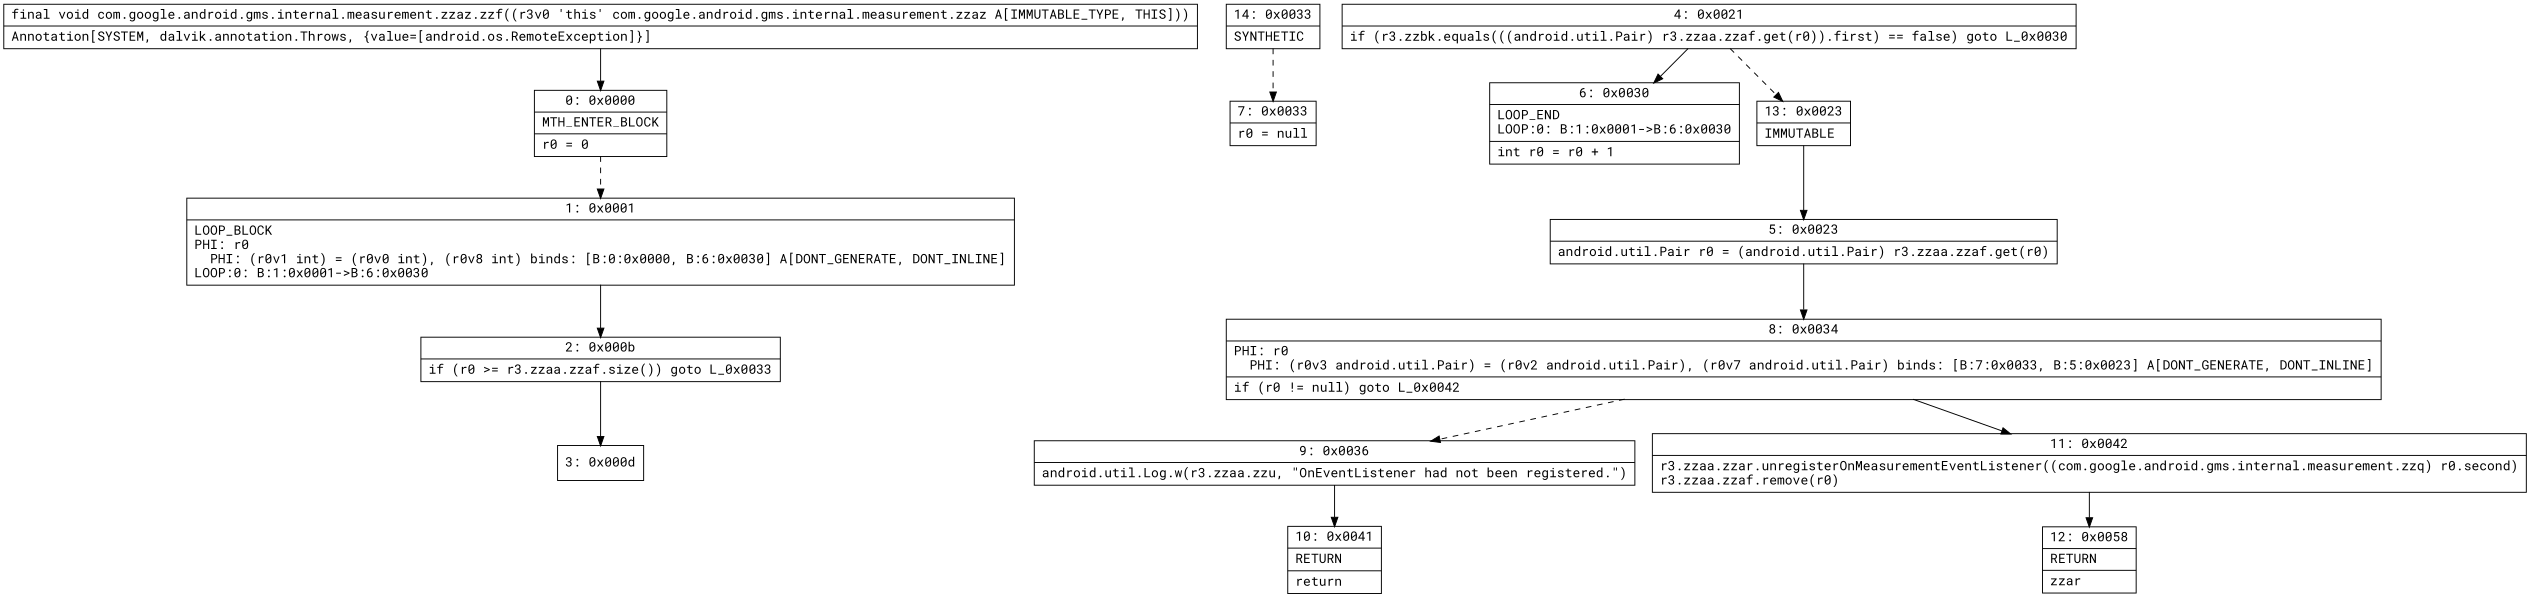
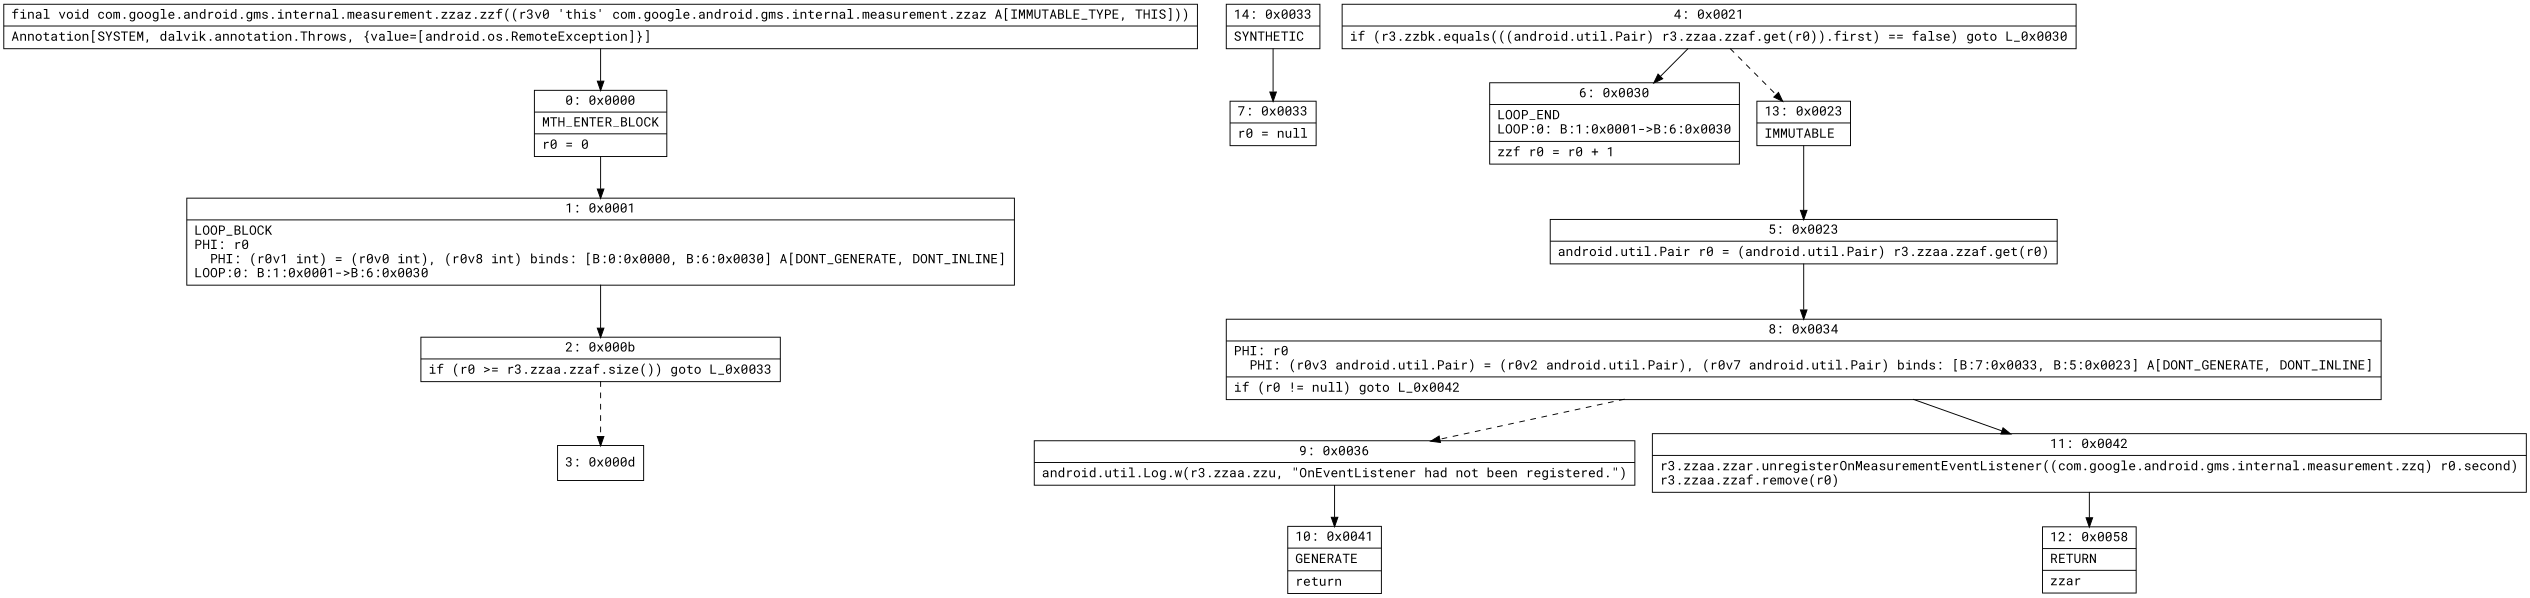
(1273, 70) -> (1273, 70)
(1556, 152) -> (1556, 152)
(601, 172) -> (601, 172)
(601, 409) -> (601, 409)
(1319, 559) -> (1327, 559)
